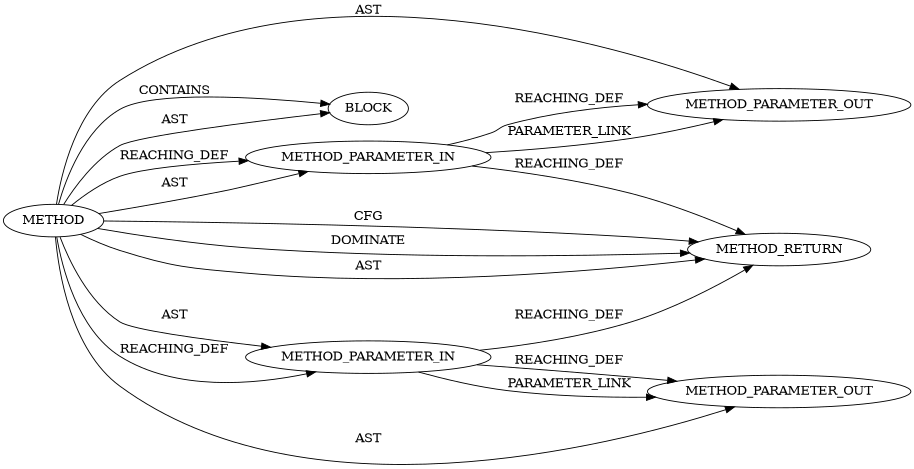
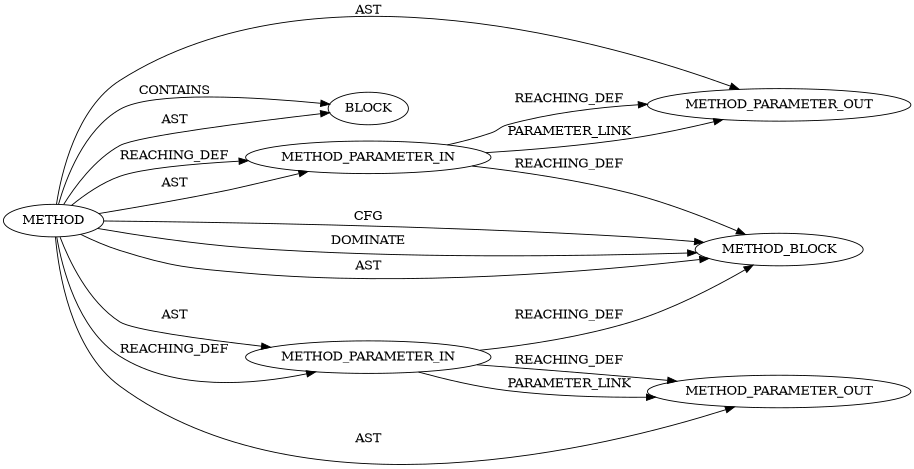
(779, 250) -> (779, 250)
